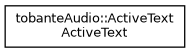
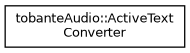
(95, 26) -> (95, 26)
